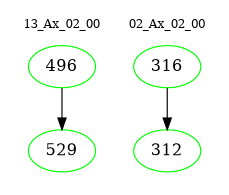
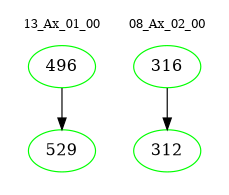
(62, 25) -> (62, 25)
(167, 25) -> (167, 25)
